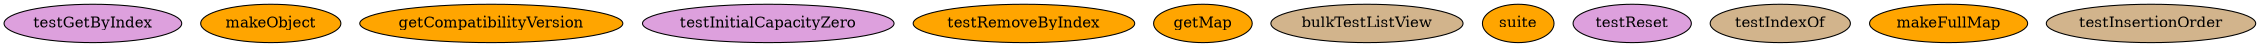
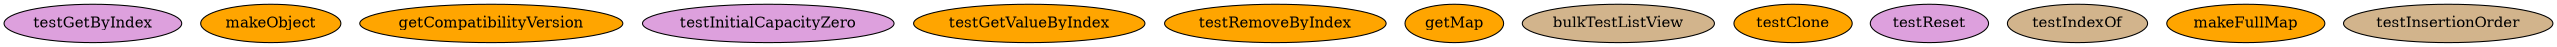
none -> (1029, 23)
(1518, 23) -> none
none -> (1793, 23)
